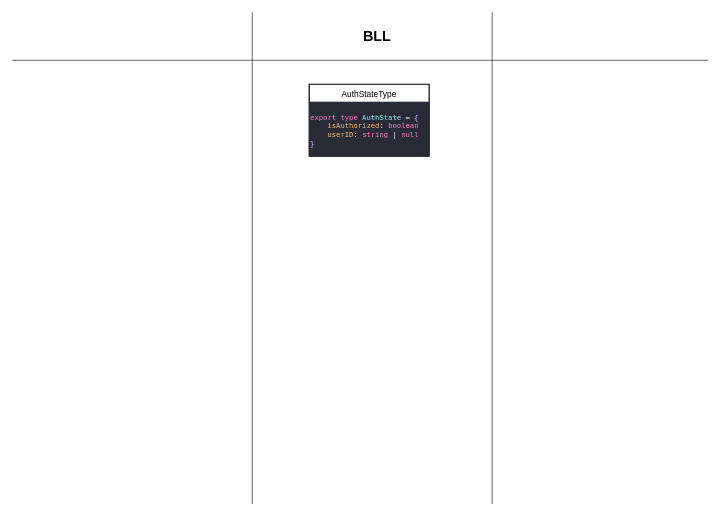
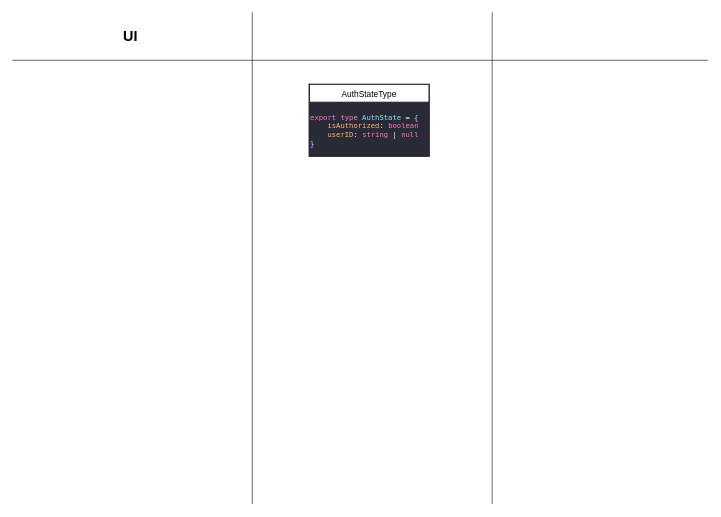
none -> (132, 36)
(378, 36) -> none
